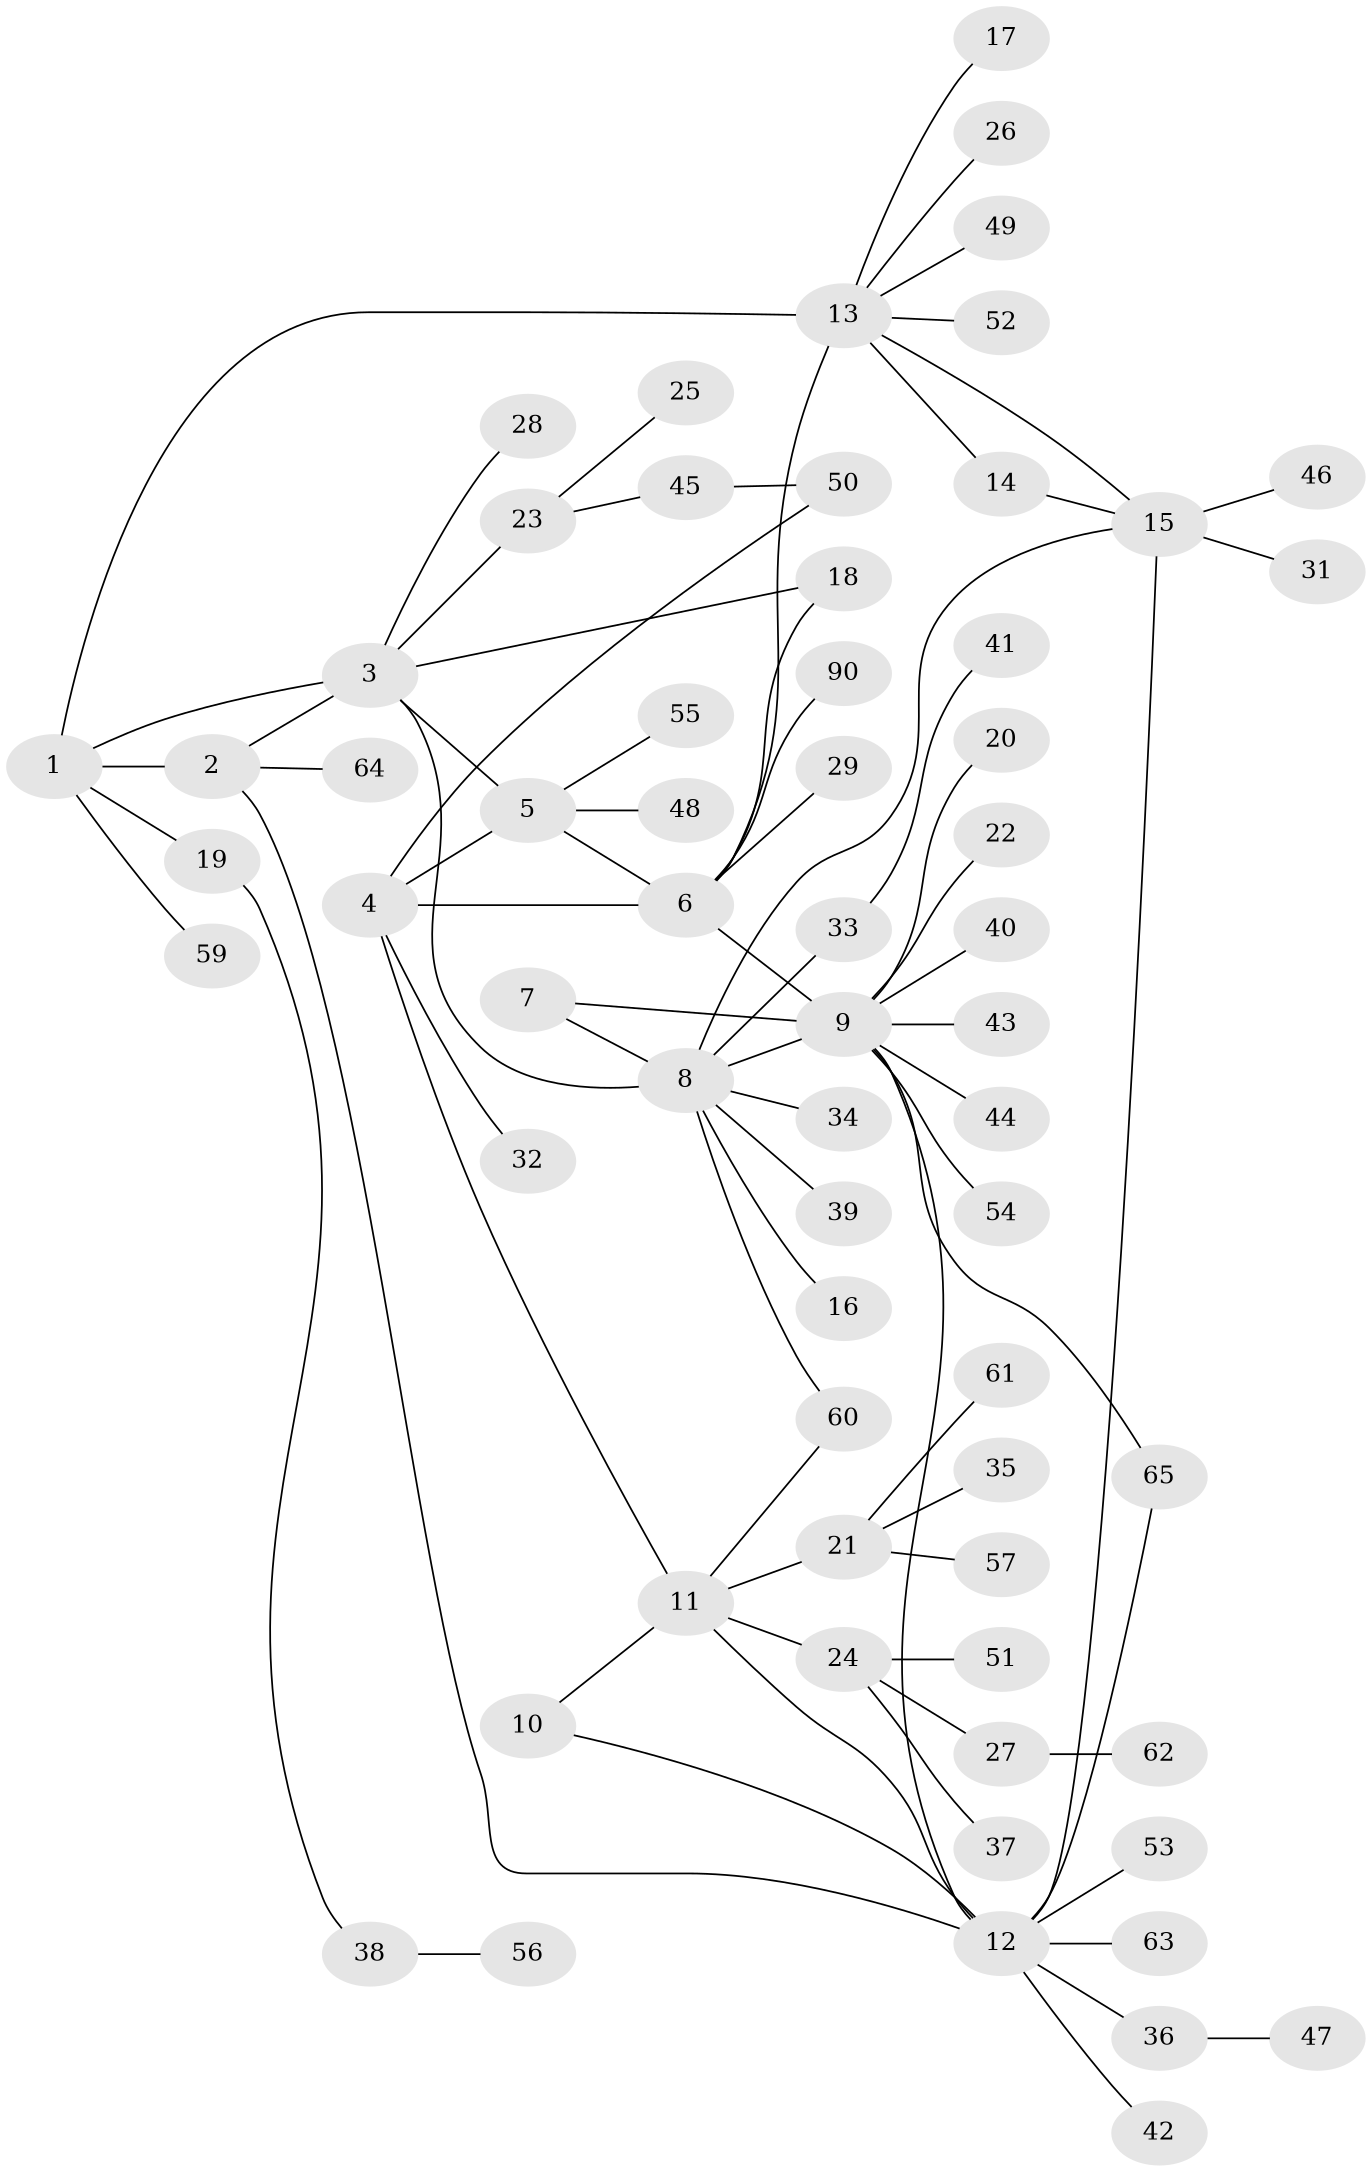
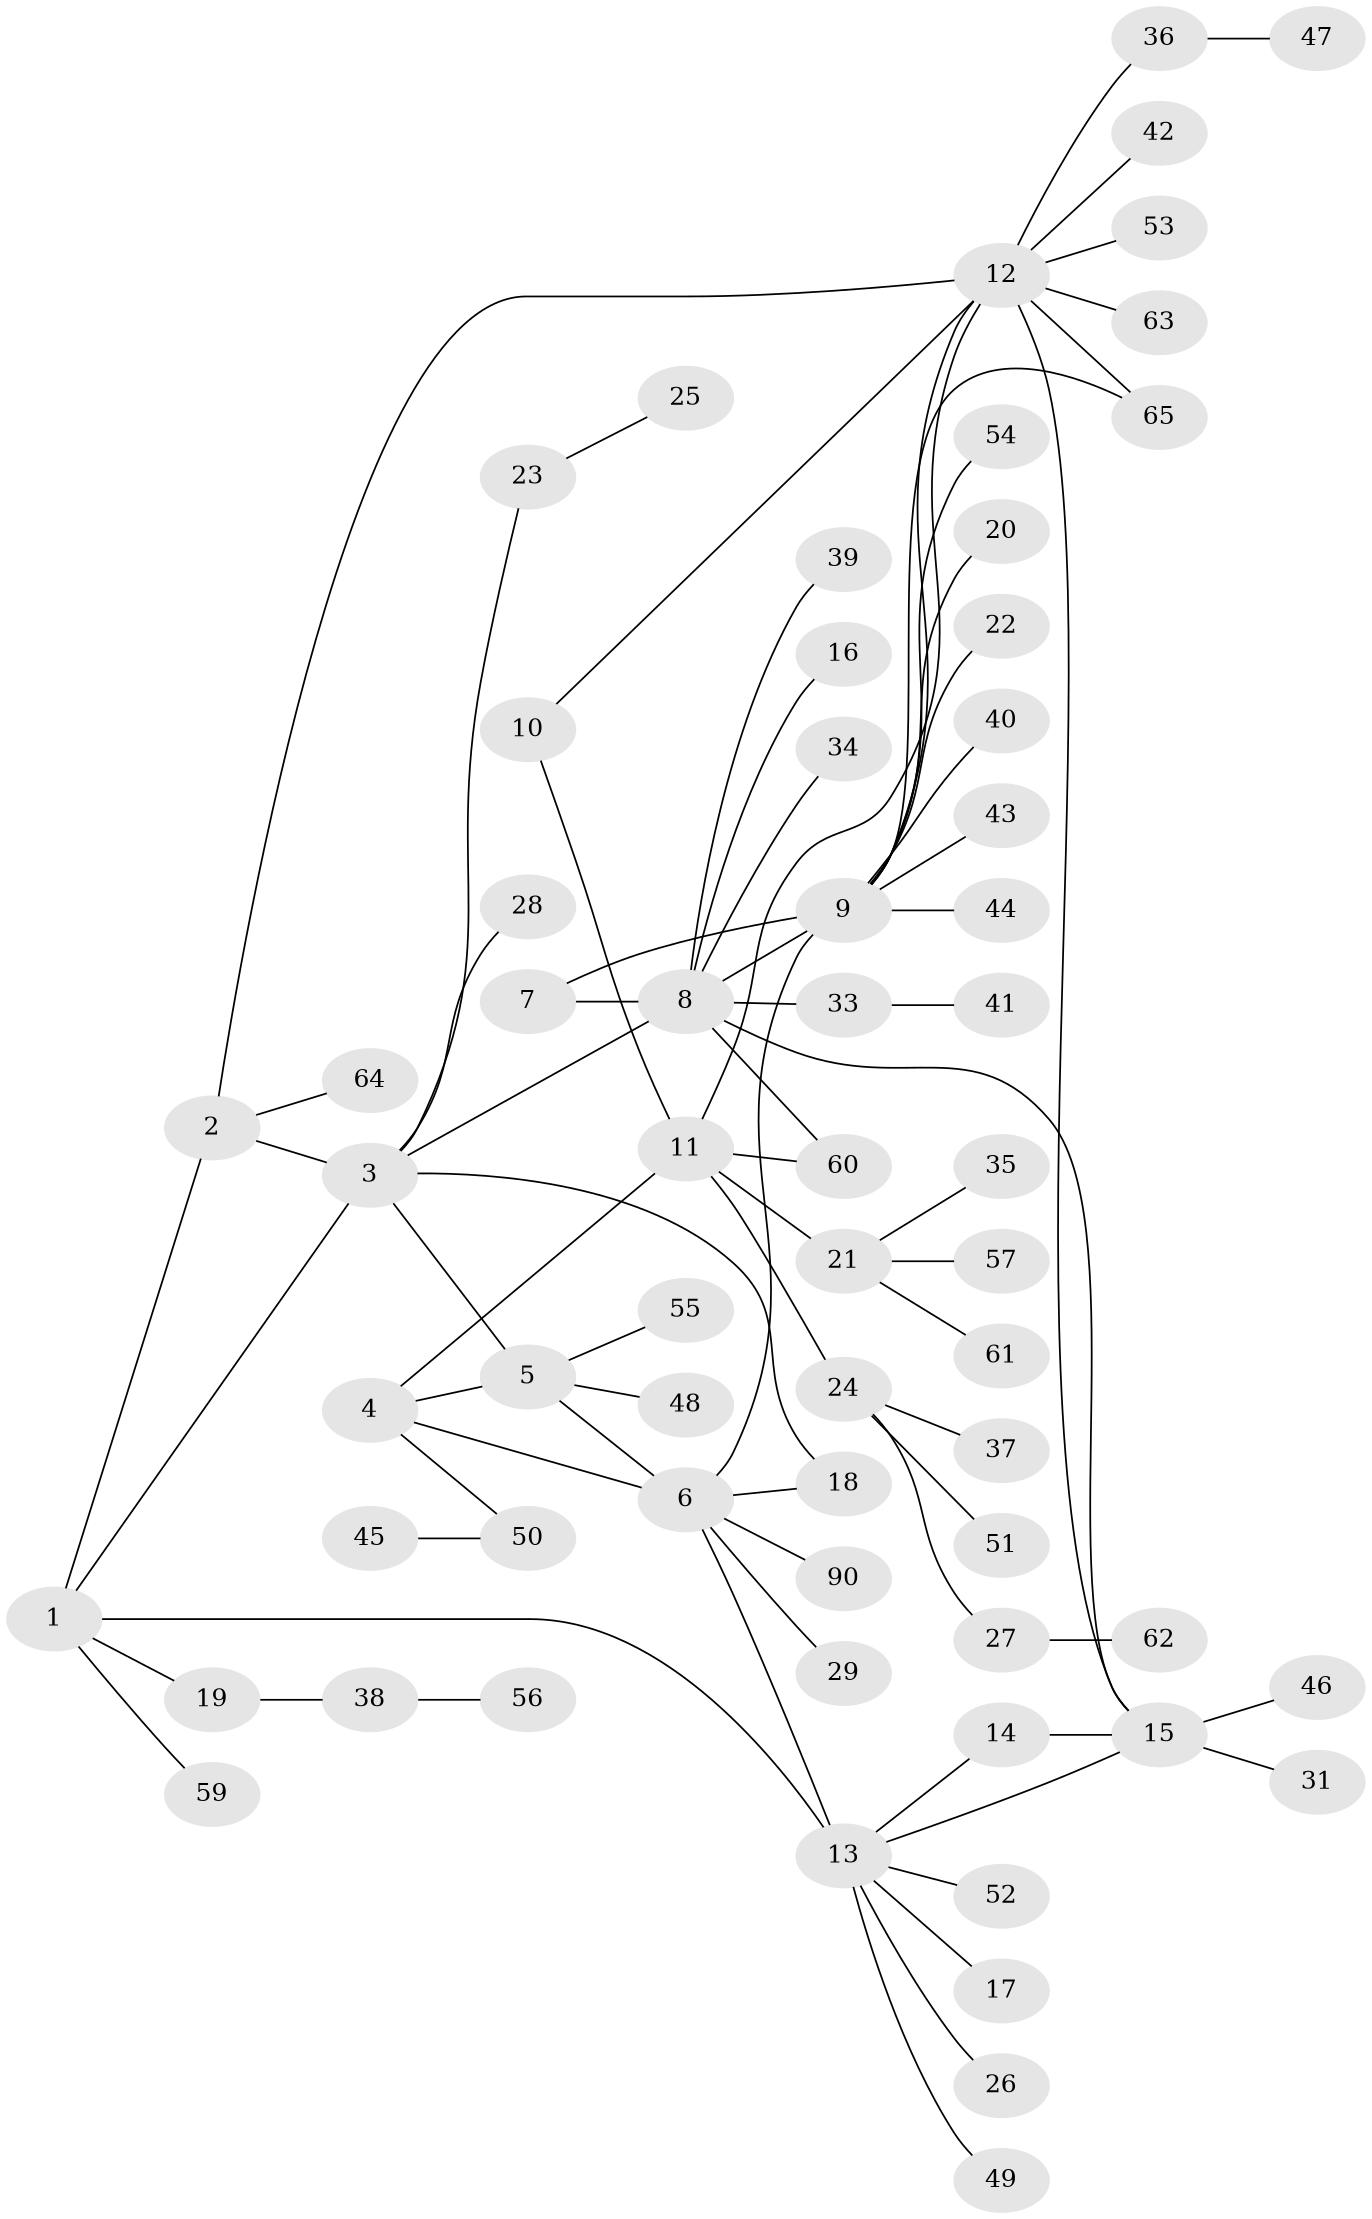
(607, 504) -> none
(528, 1161) -> none
